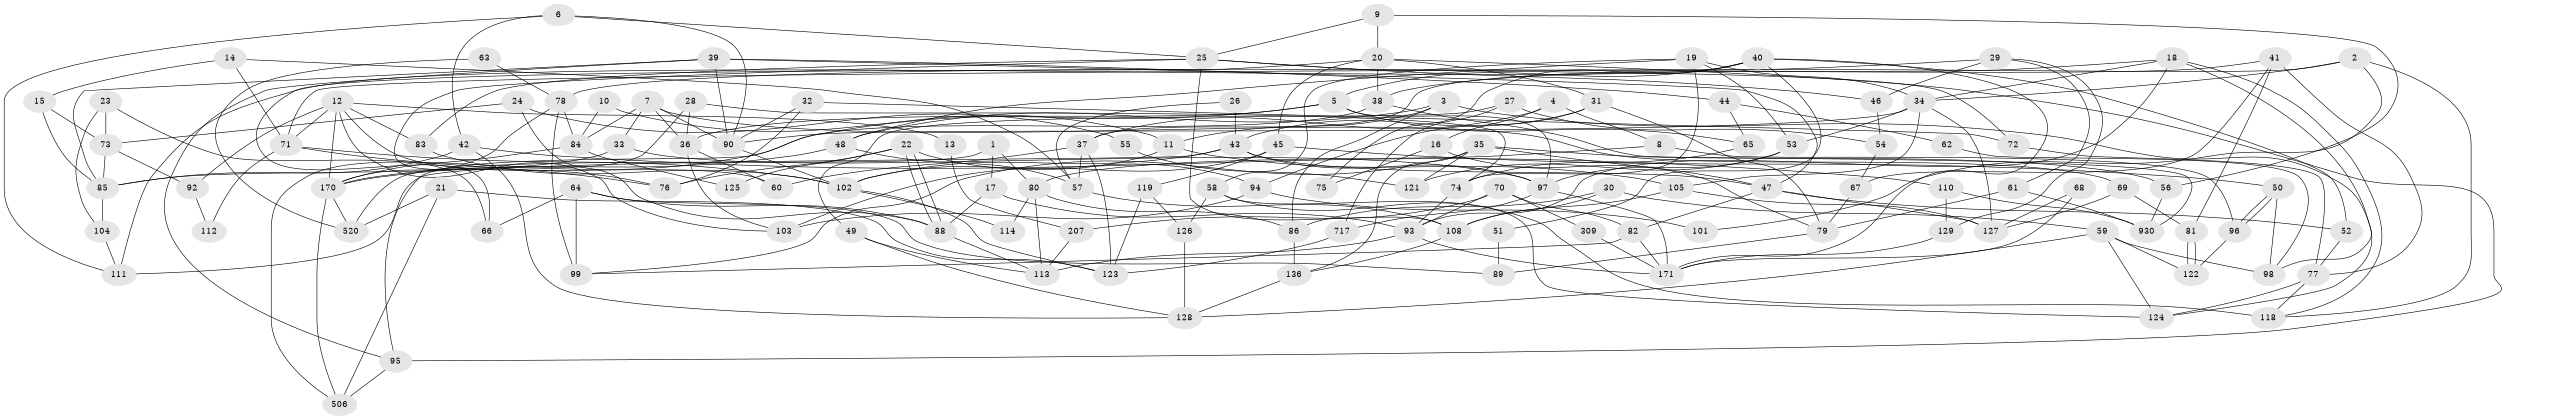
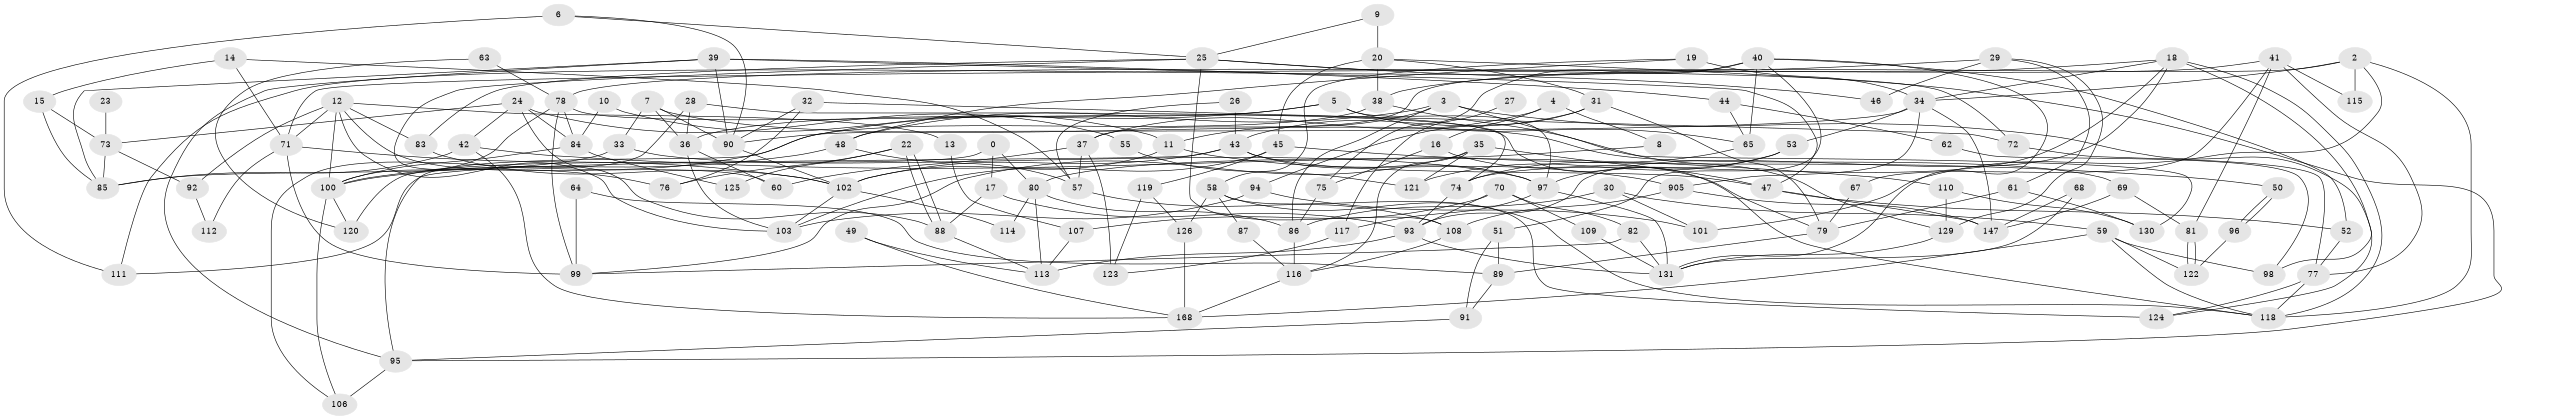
(463, 48) -> (491, 123)
(1544, 74) -> (1753, 102)
(1754, 98) -> none
none -> (2355, 102)
(1123, 118) -> none
(614, 122) -> (547, 123)
(1690, 144) -> (1885, 172)
(993, 145) -> (993, 145)
(1881, 145) -> none
none -> (1512, 146)
(1968, 158) -> none
(476, 166) -> (394, 262)
(1081, 167) -> none
none -> (1804, 183)
(328, 188) -> (328, 188)
(441, 188) -> none
(1677, 188) -> (1677, 188)
(2166, 188) -> none
(760, 206) -> none
none -> (1308, 210)
(1532, 210) -> (1655, 210)
(1700, 210) -> none
(102, 232) -> none
(351, 232) -> (351, 232)
(487, 232) -> none
(1076, 232) -> (1076, 232)
none -> (1244, 232)
(1342, 232) -> (1342, 232)
(1589, 232) -> (1589, 232)
(1991, 232) -> (1991, 232)
(2147, 232) -> (2147, 232)
(2274, 232) -> none
(976, 235) -> (823, 204)
(1294, 275) -> (1294, 275)
(1666, 275) -> (1666, 275)
(2129, 275) -> (2176, 289)
(1185, 318) -> (1185, 318)
none -> (1466, 318)
(340, 405) -> (340, 405)
